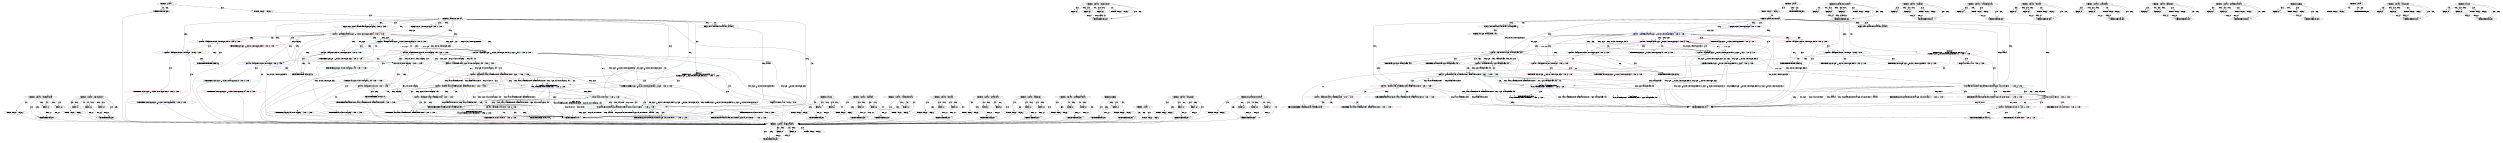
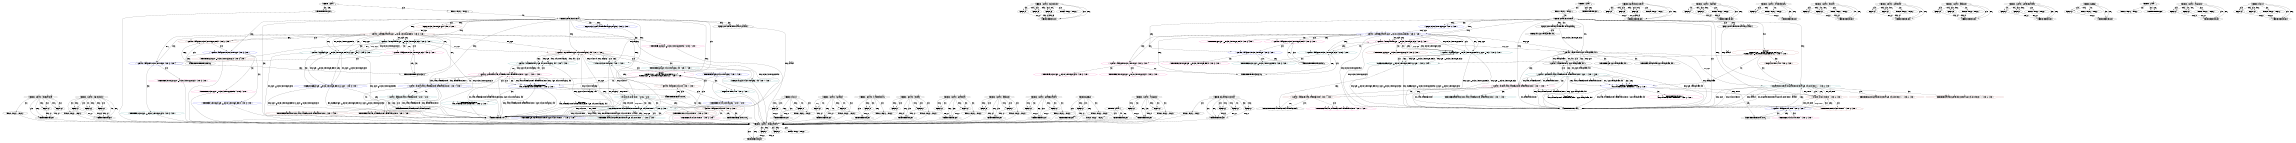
(1513, 59) -> none
(396, 76) -> (701, 80)
